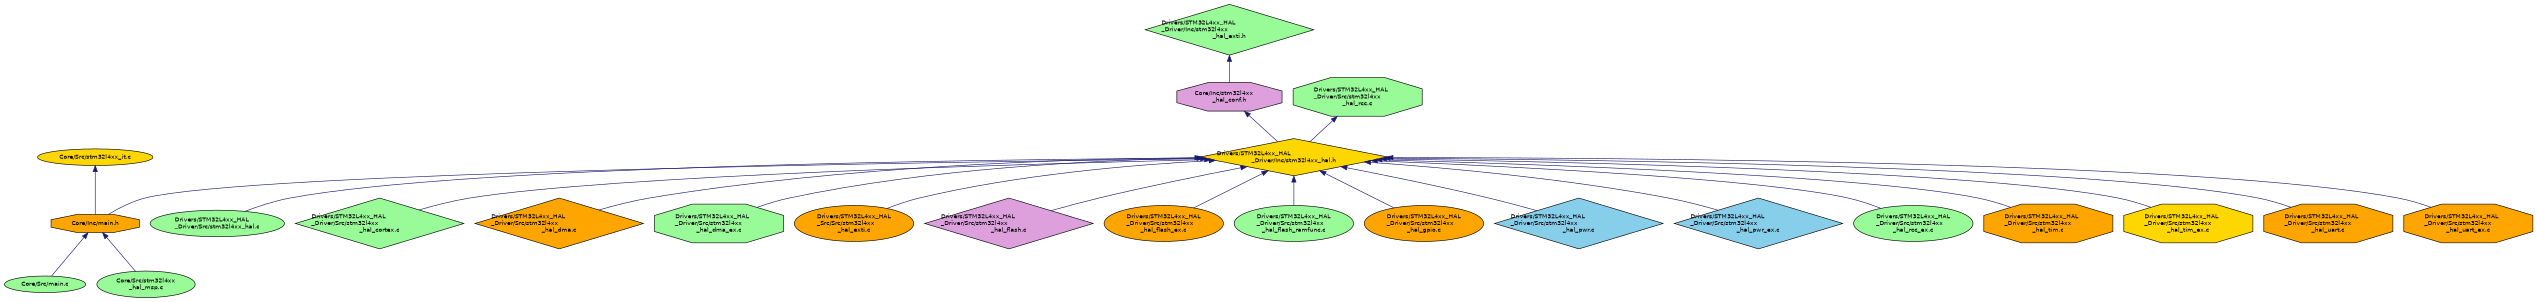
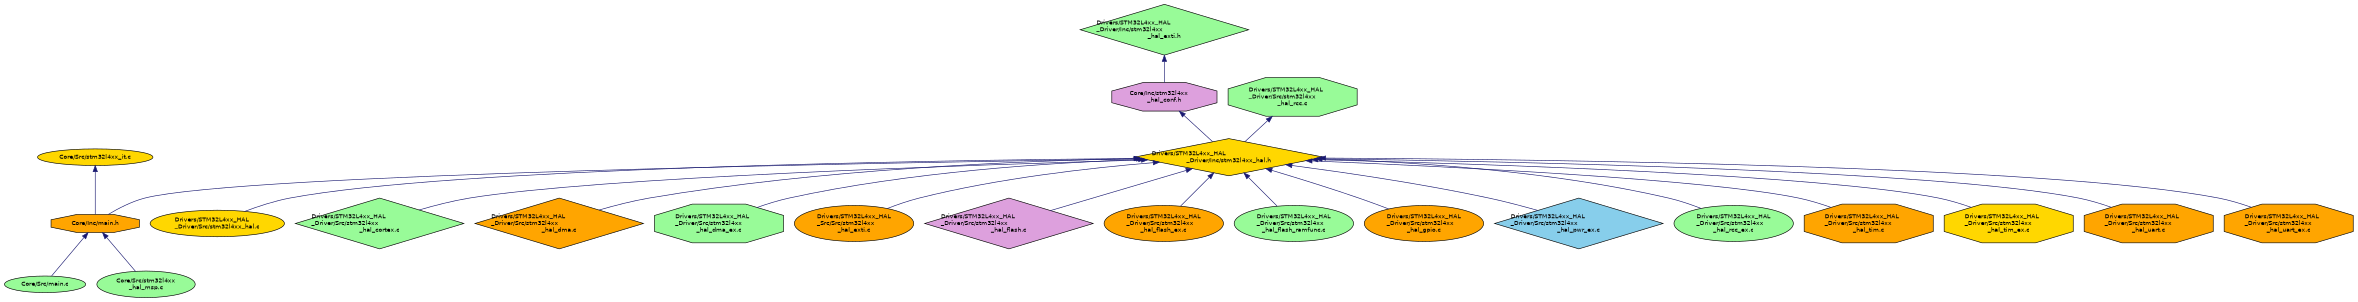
(217, 223) -> (217, 223)
(1579, 223) -> none
